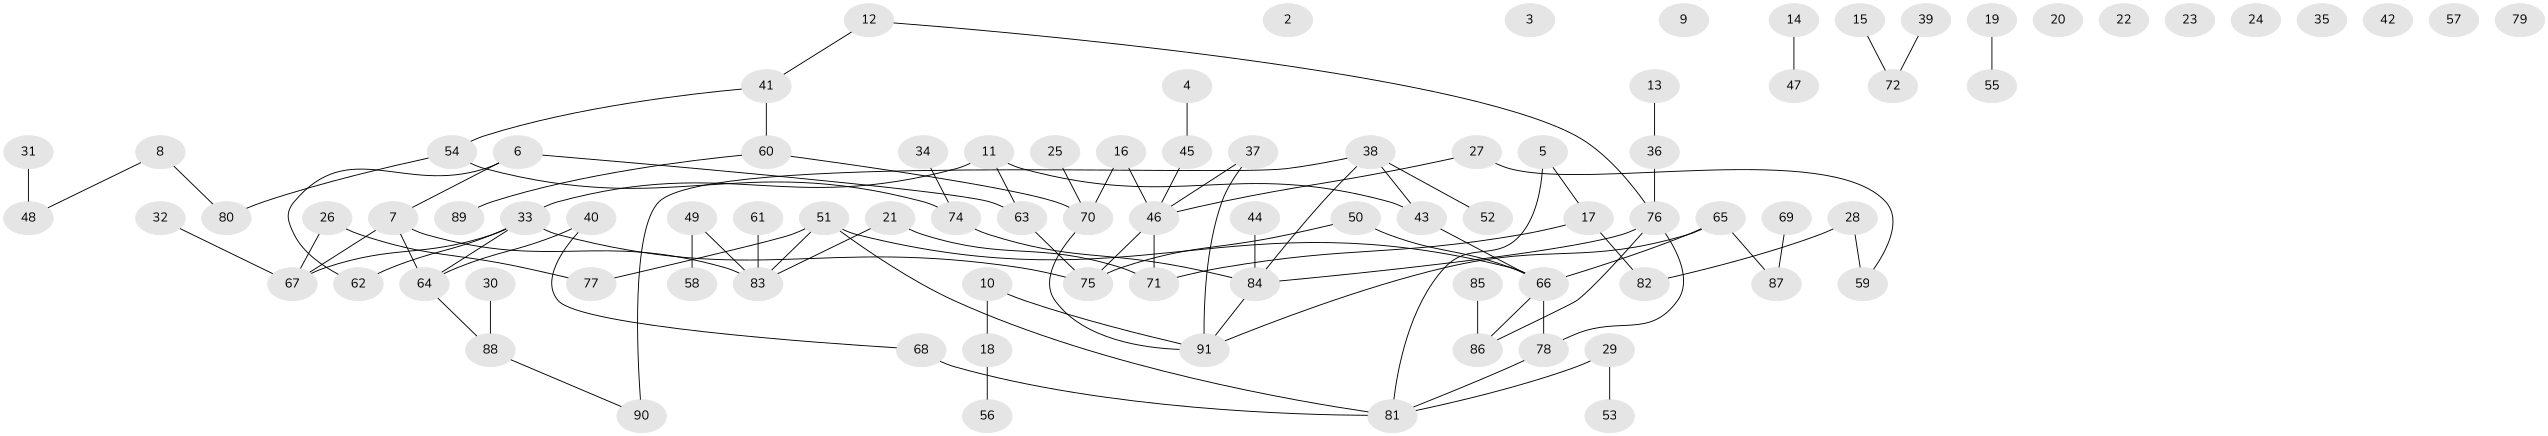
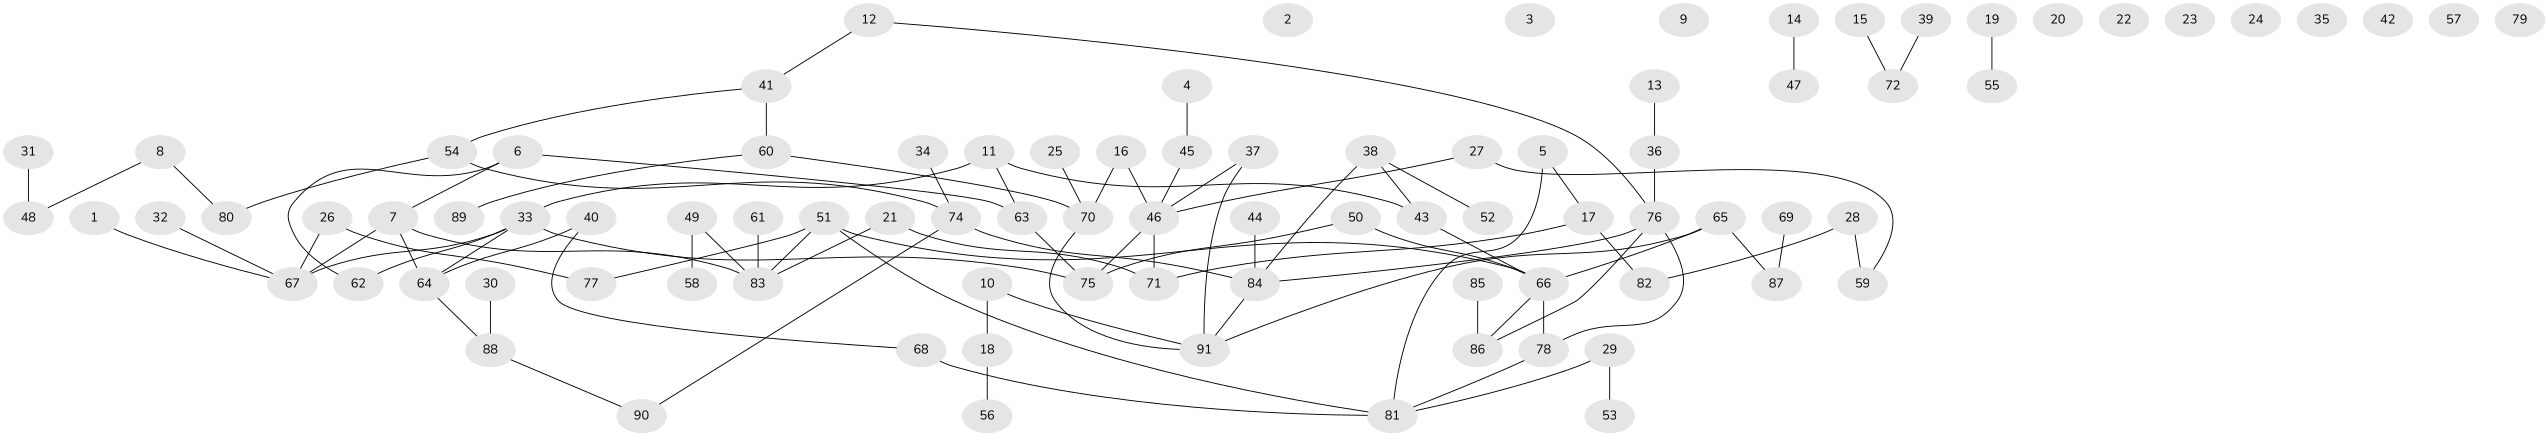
(856, 172) -> (799, 317)
none -> (94, 218)
